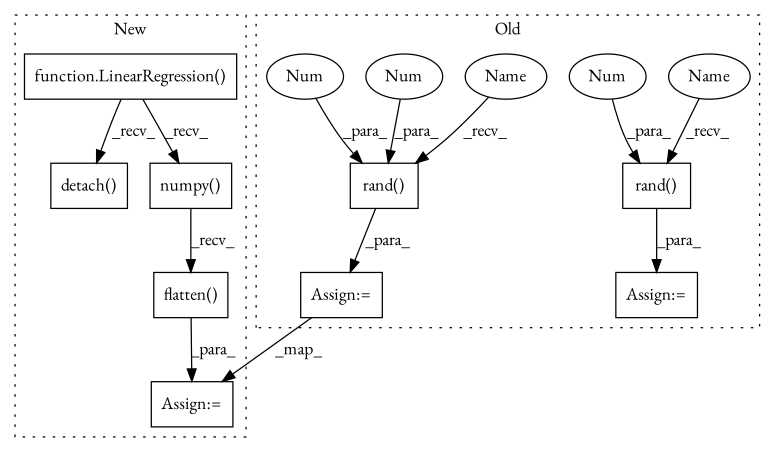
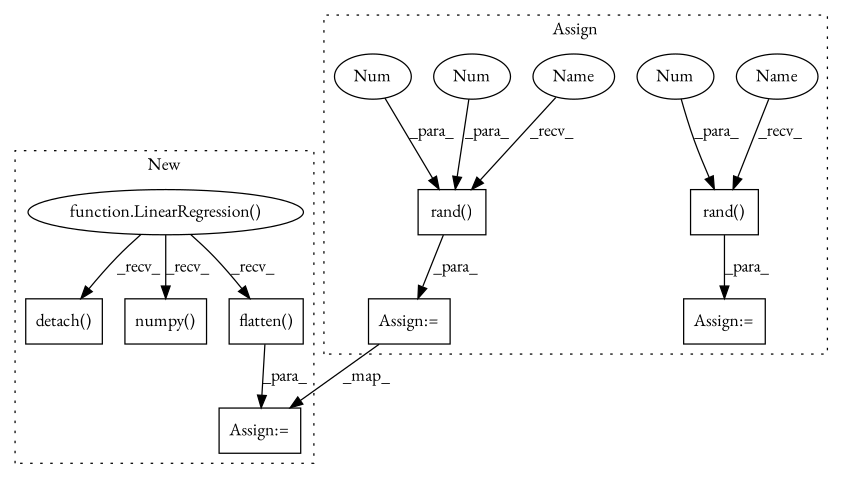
(508, 30) -> (576, 30)
(131, 77) -> (166, 212)
(191, 234) -> (218, 260)
